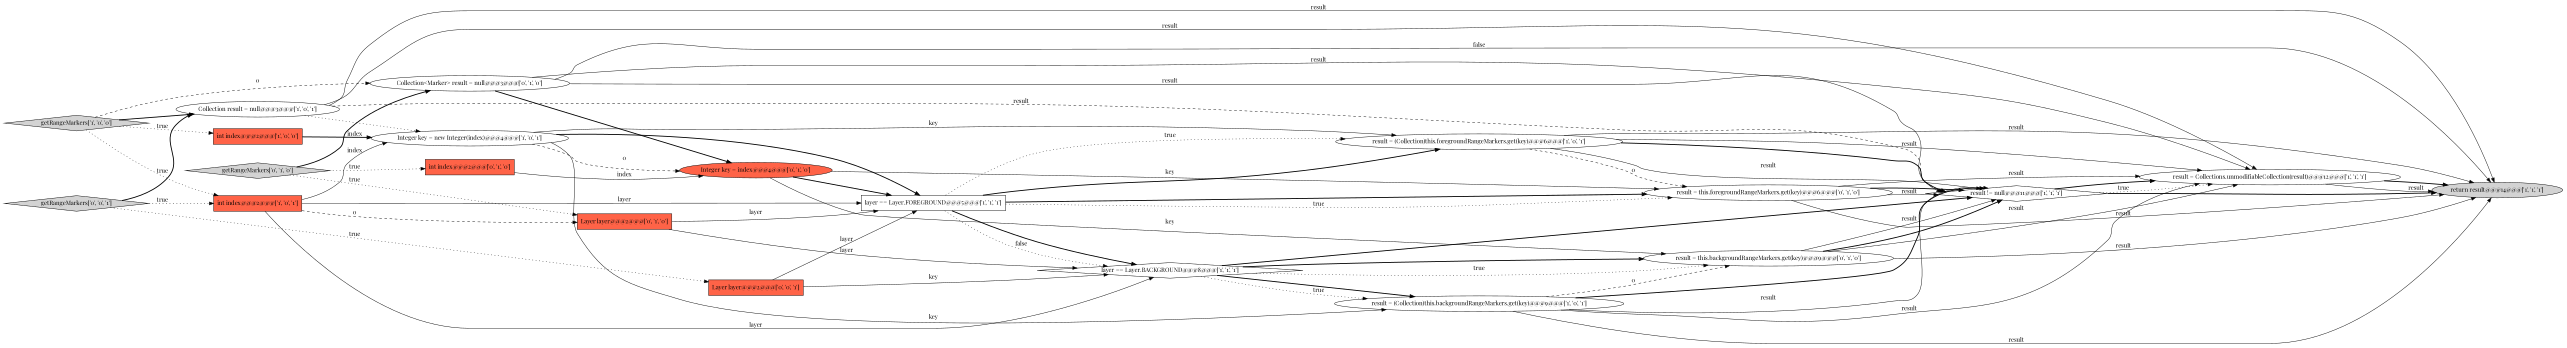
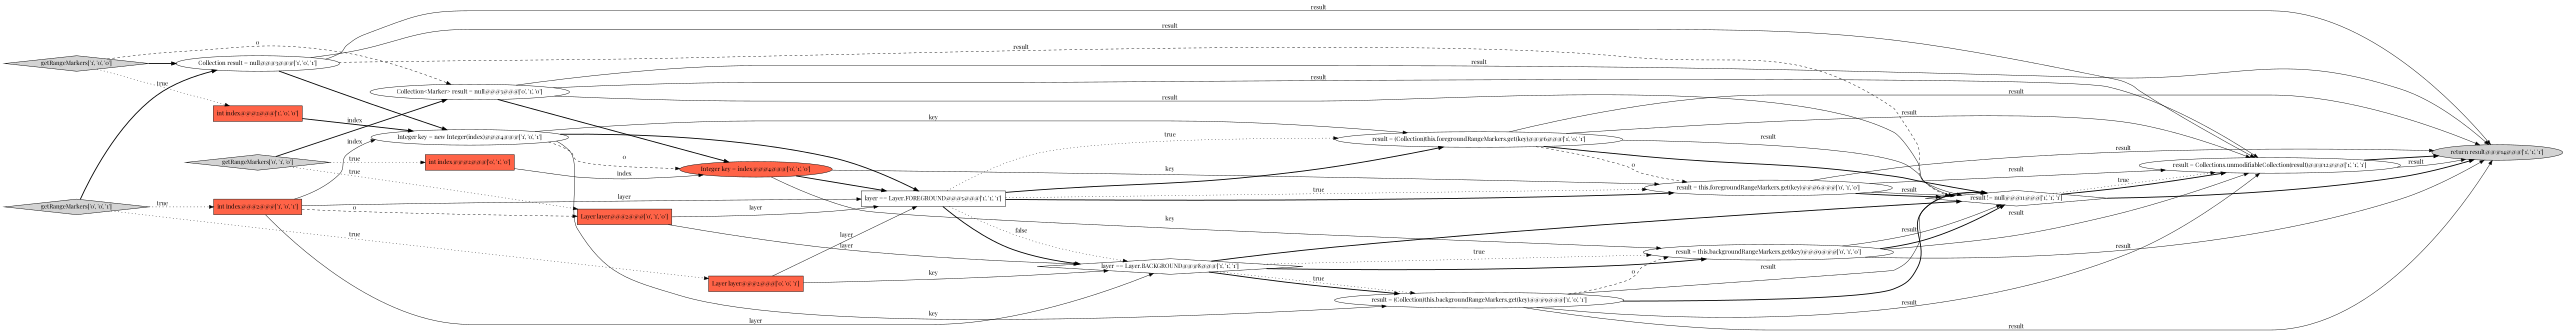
(1479, 45) -> (1479, 62)
(363, 124) -> (361, 100)
(147, 168) -> none
